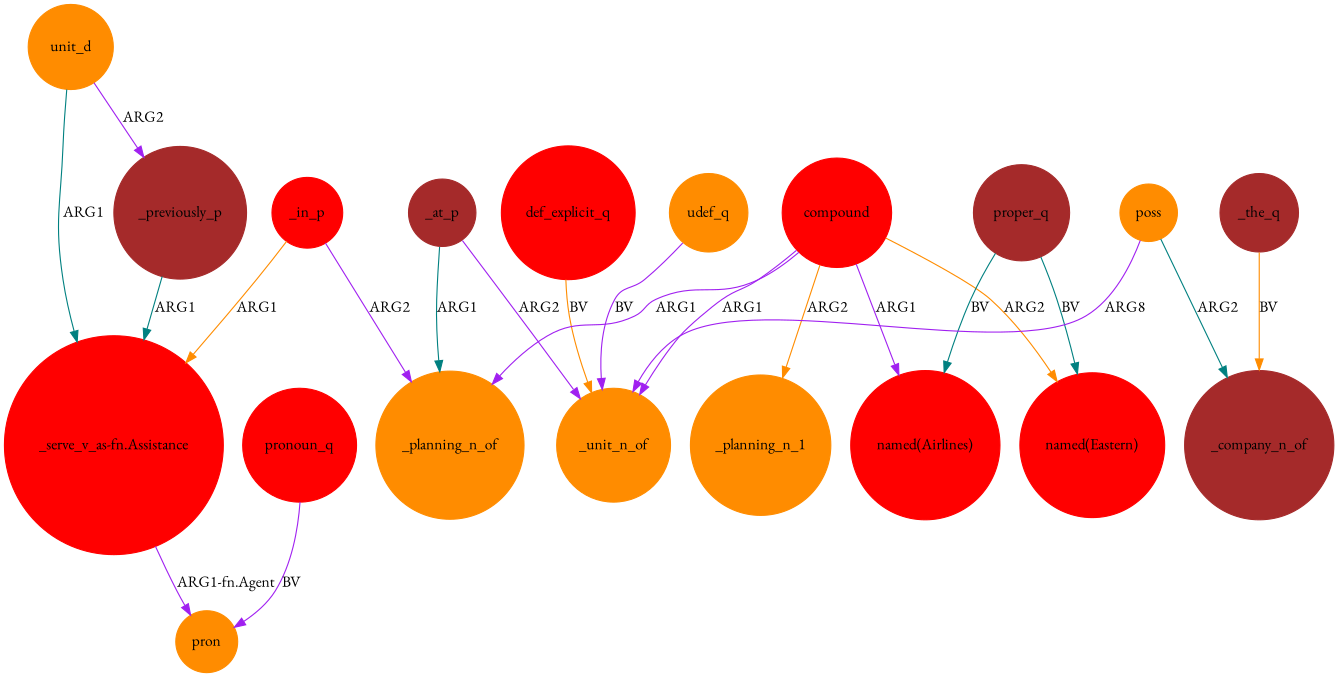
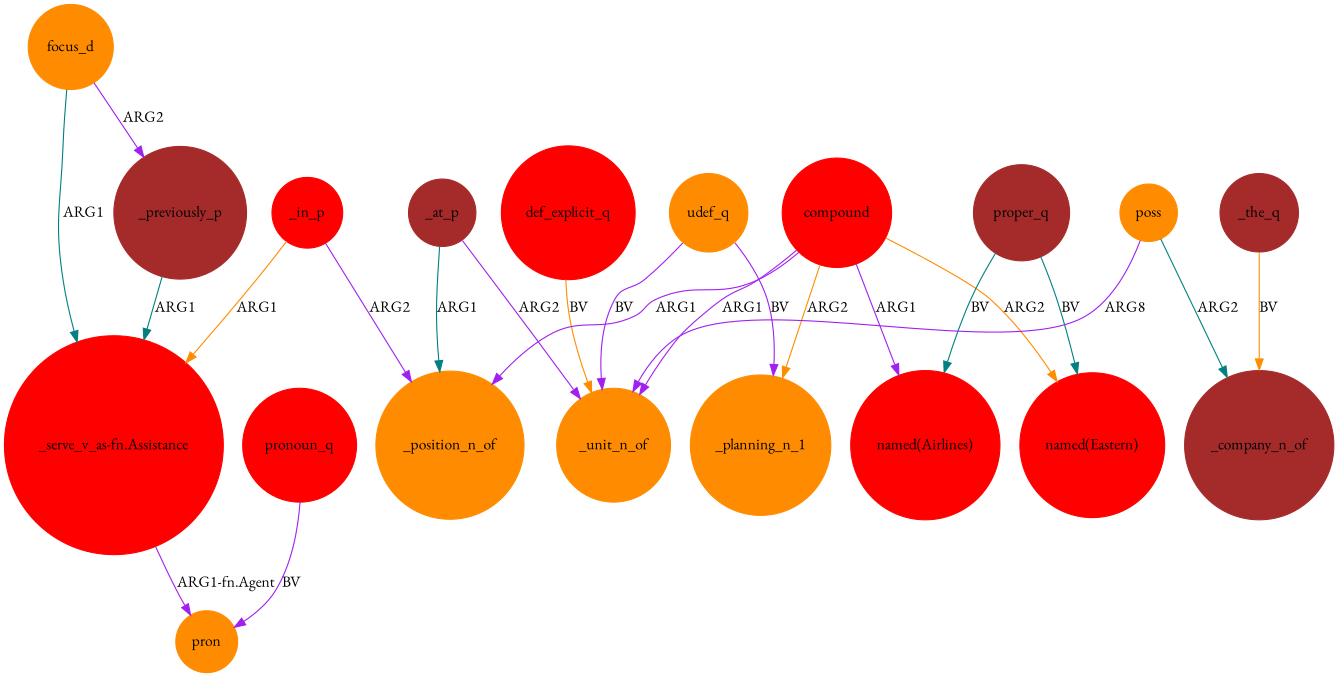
(71, 47) -> (71, 47)
none -> (767, 300)
(450, 445) -> (450, 445)
